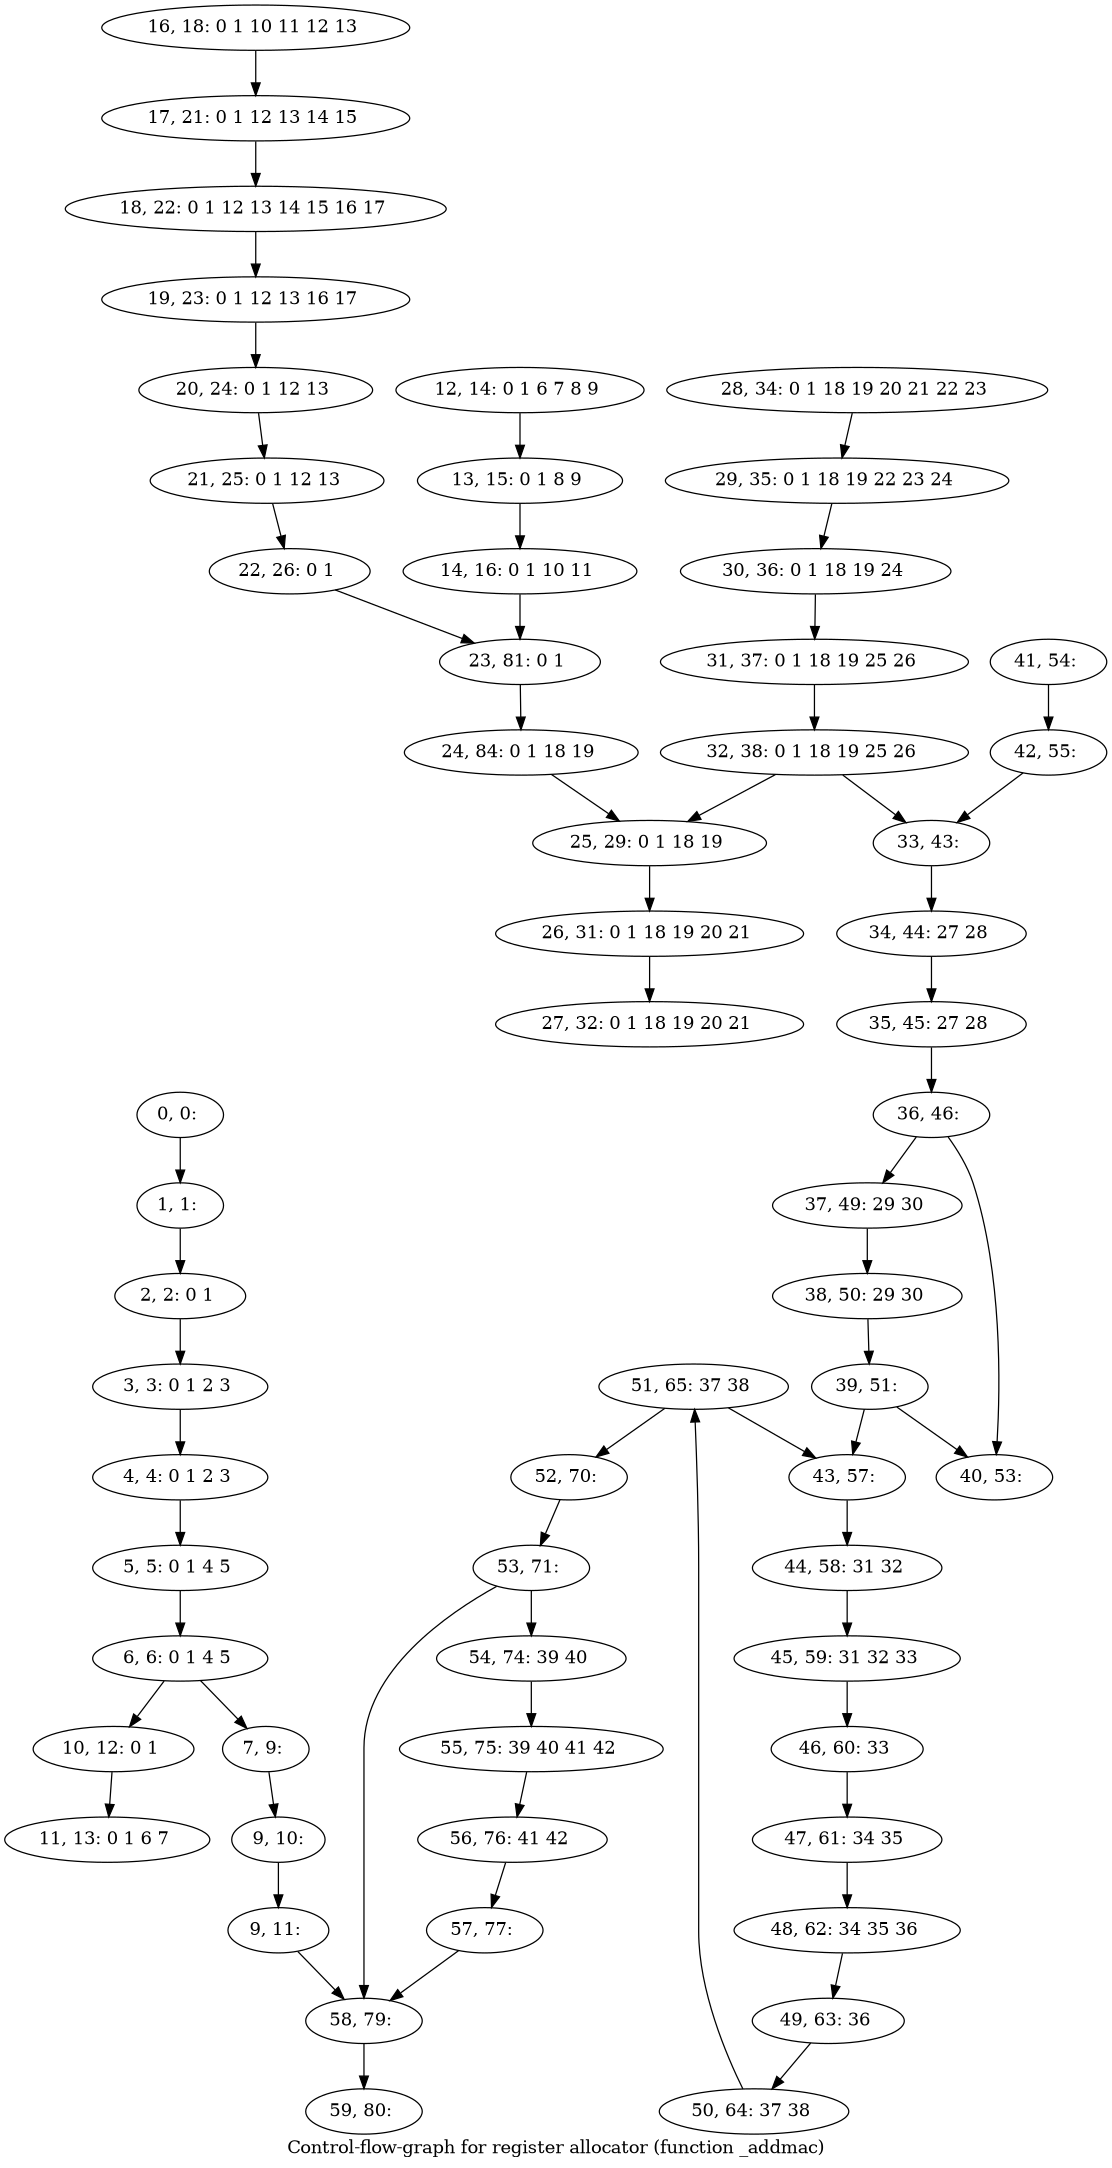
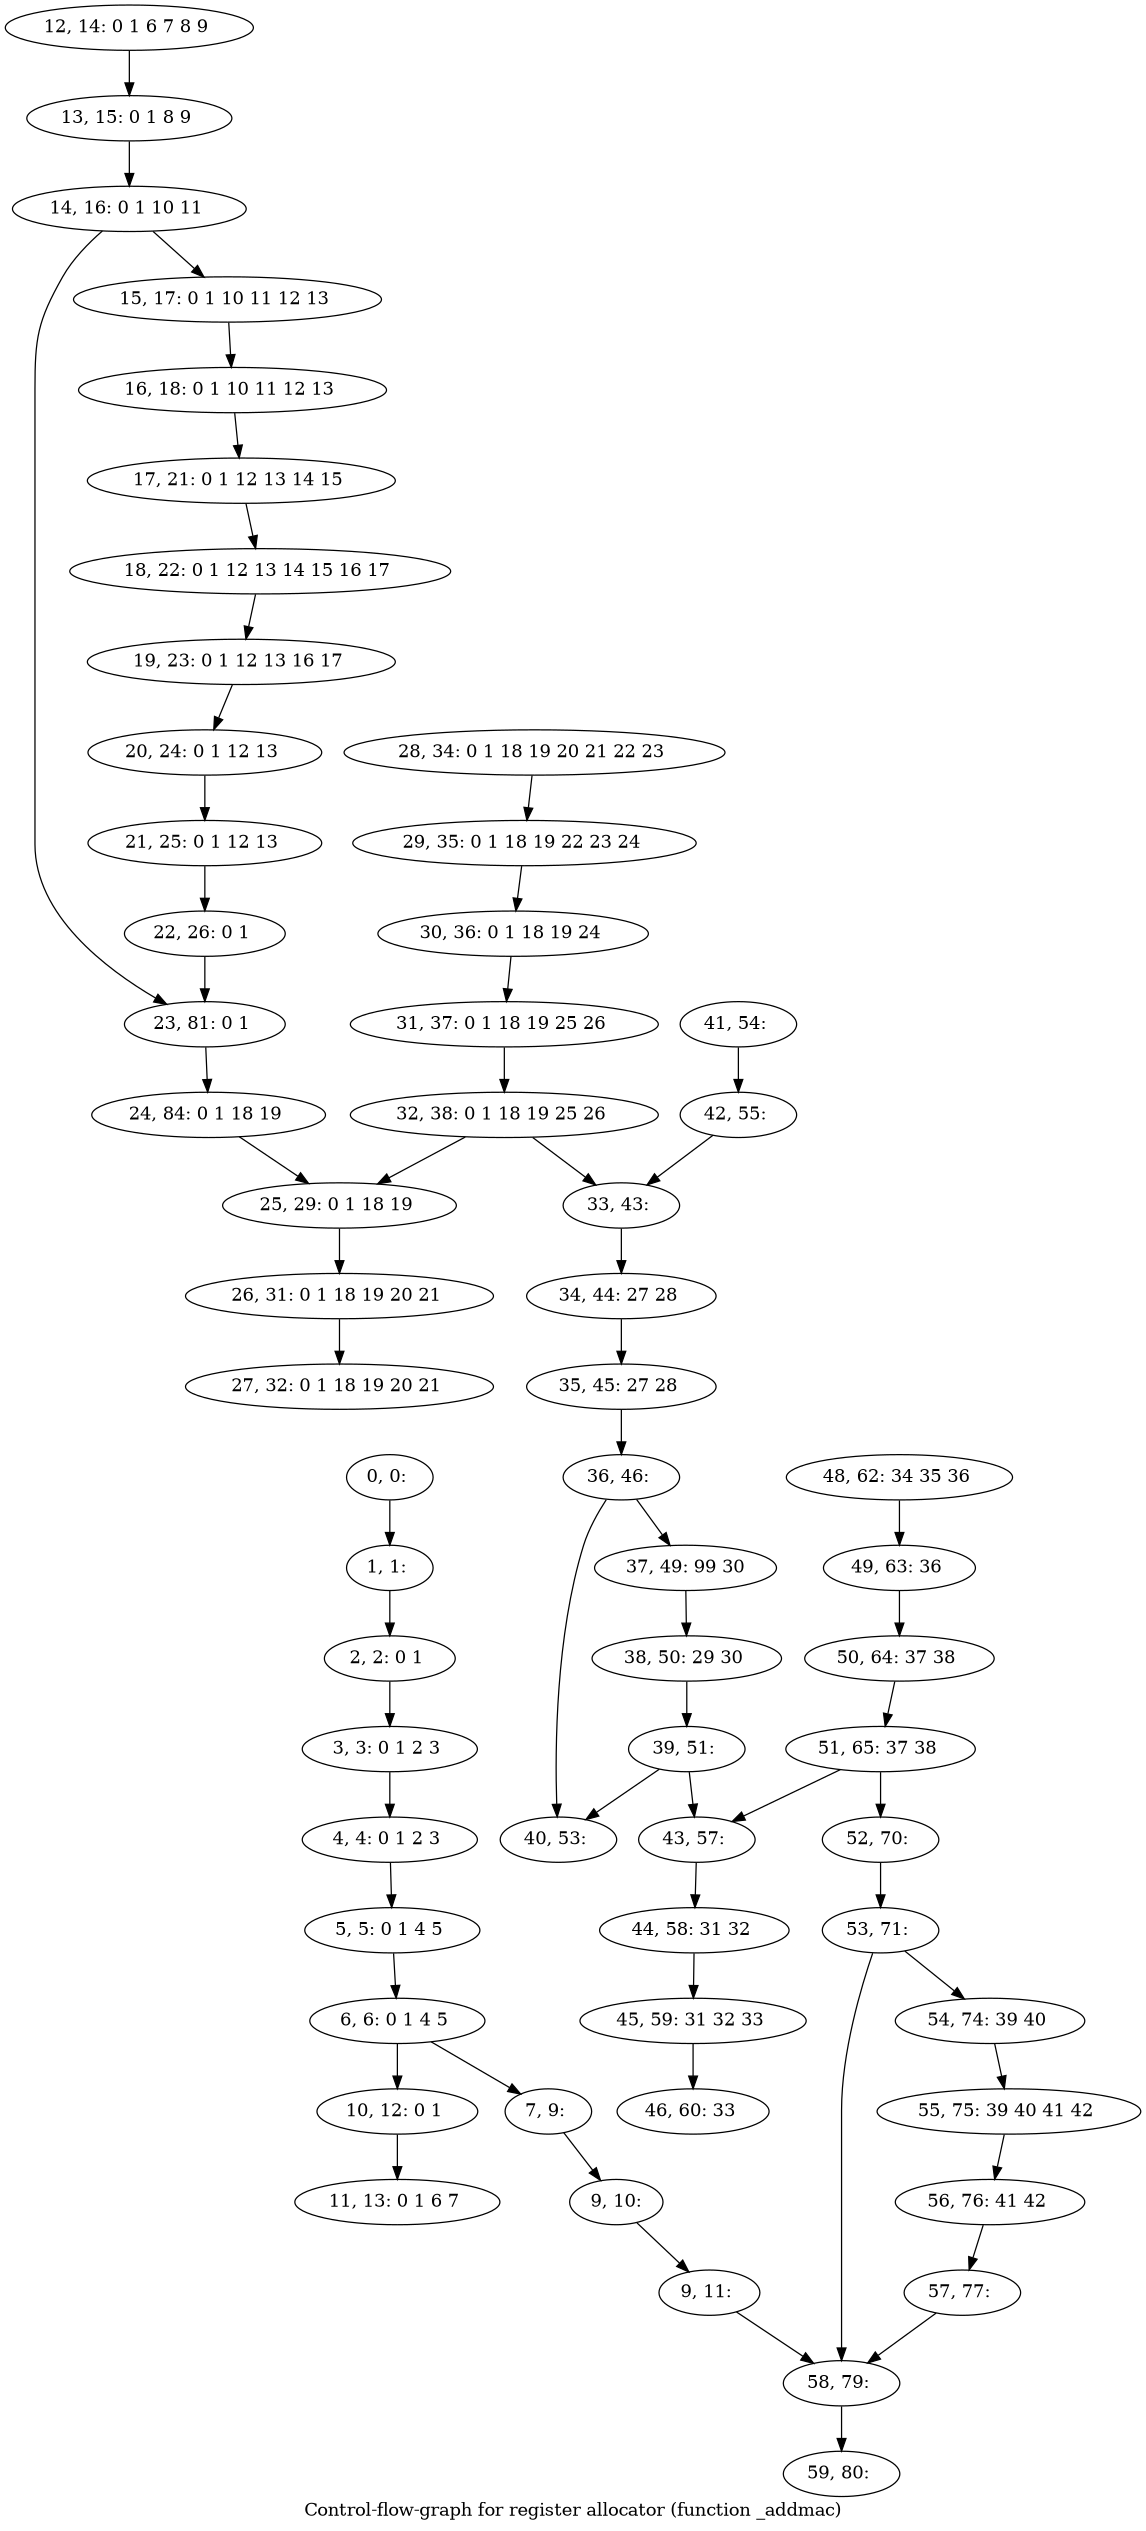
none -> (227, 299)
(867, 1205) -> (686, 1568)
(847, 1840) -> none
